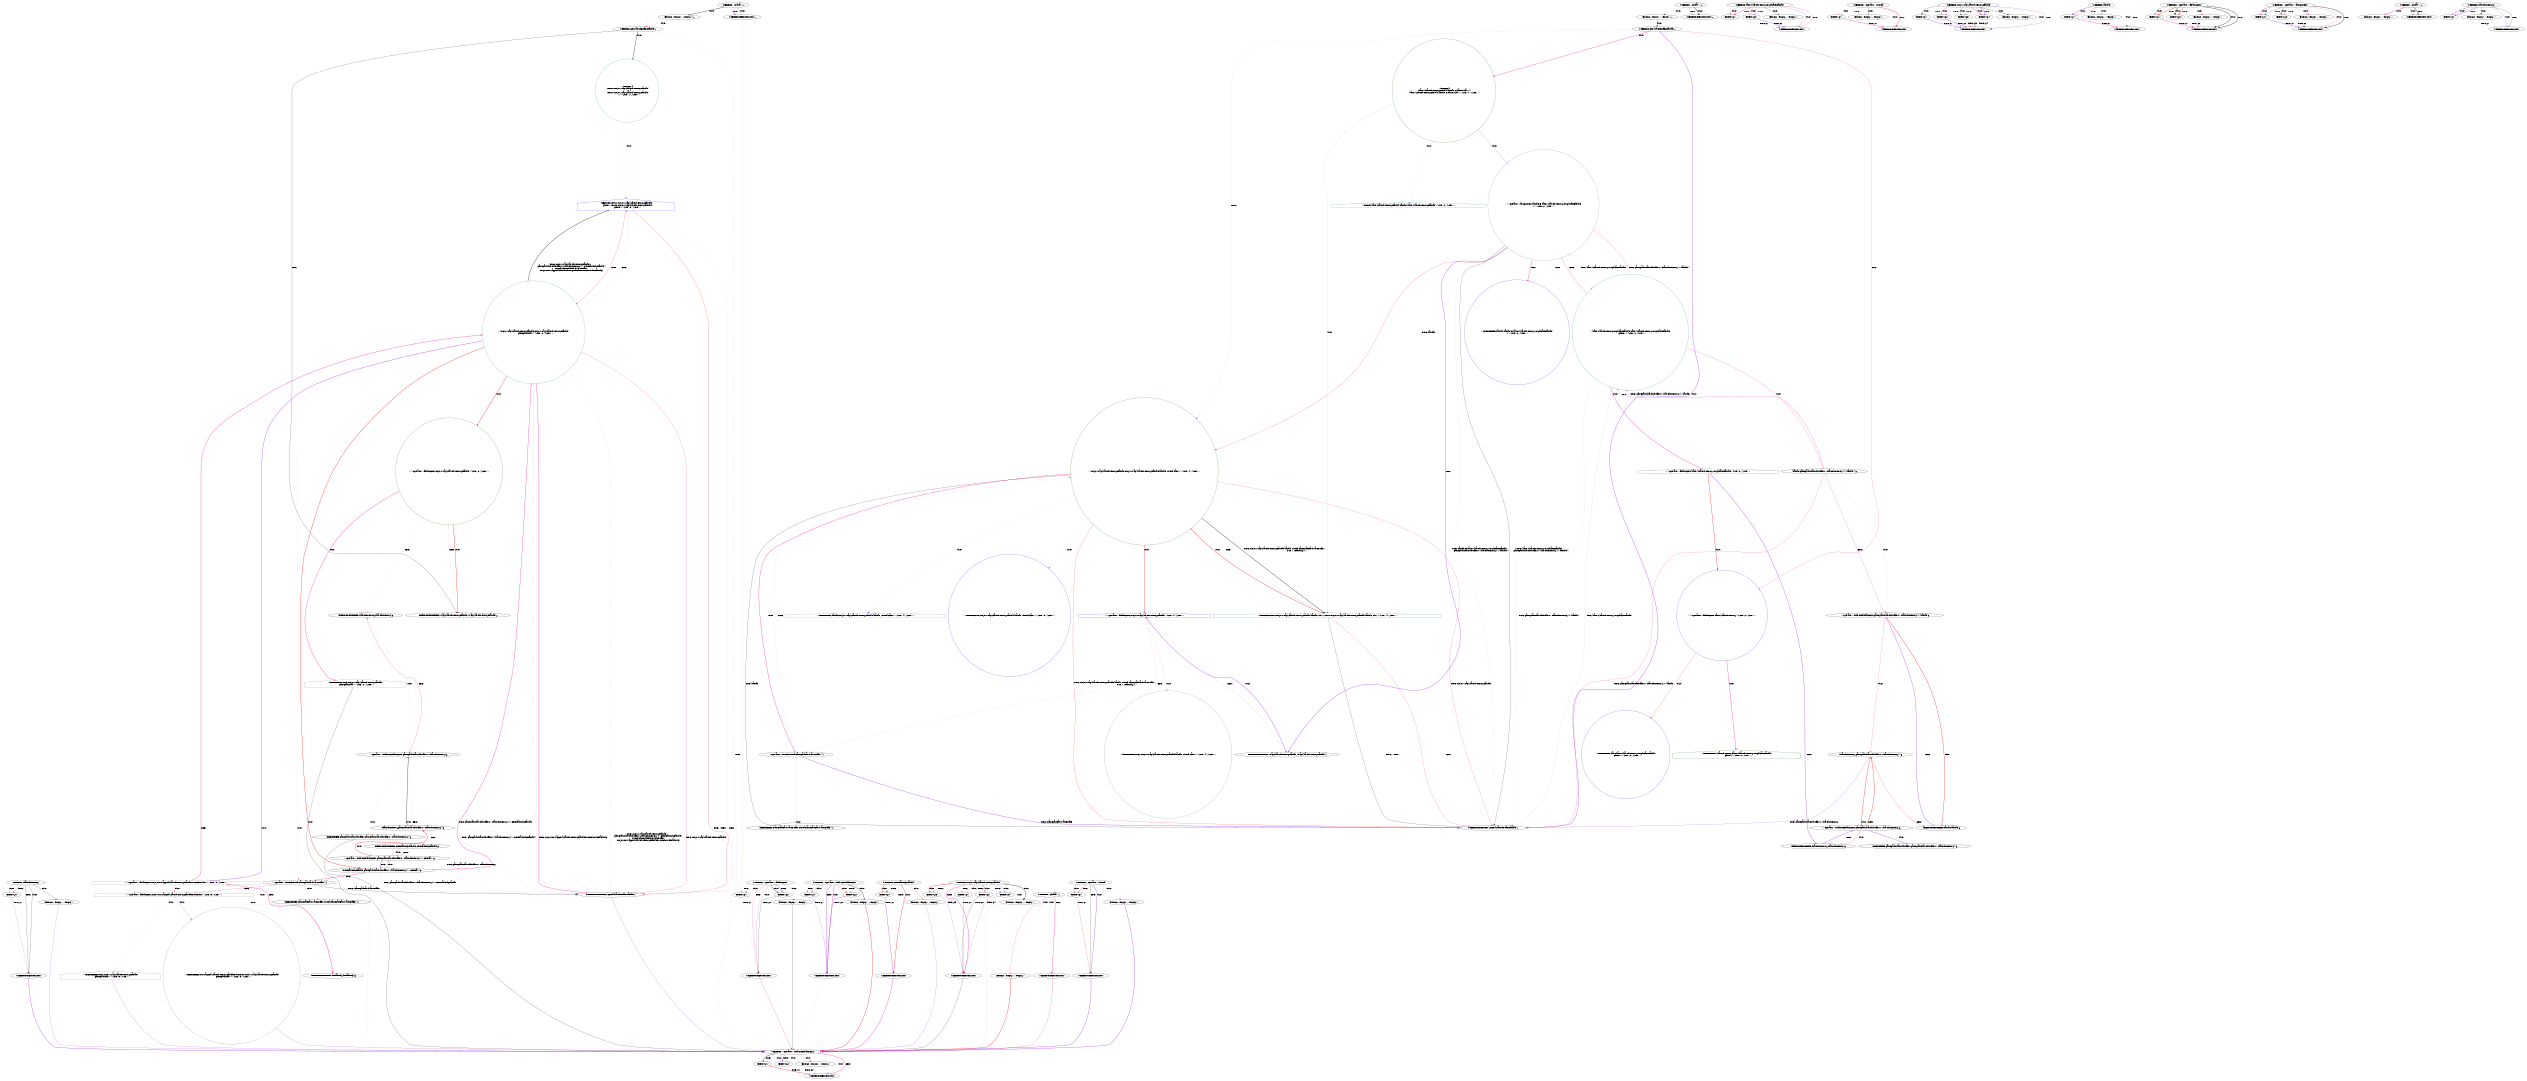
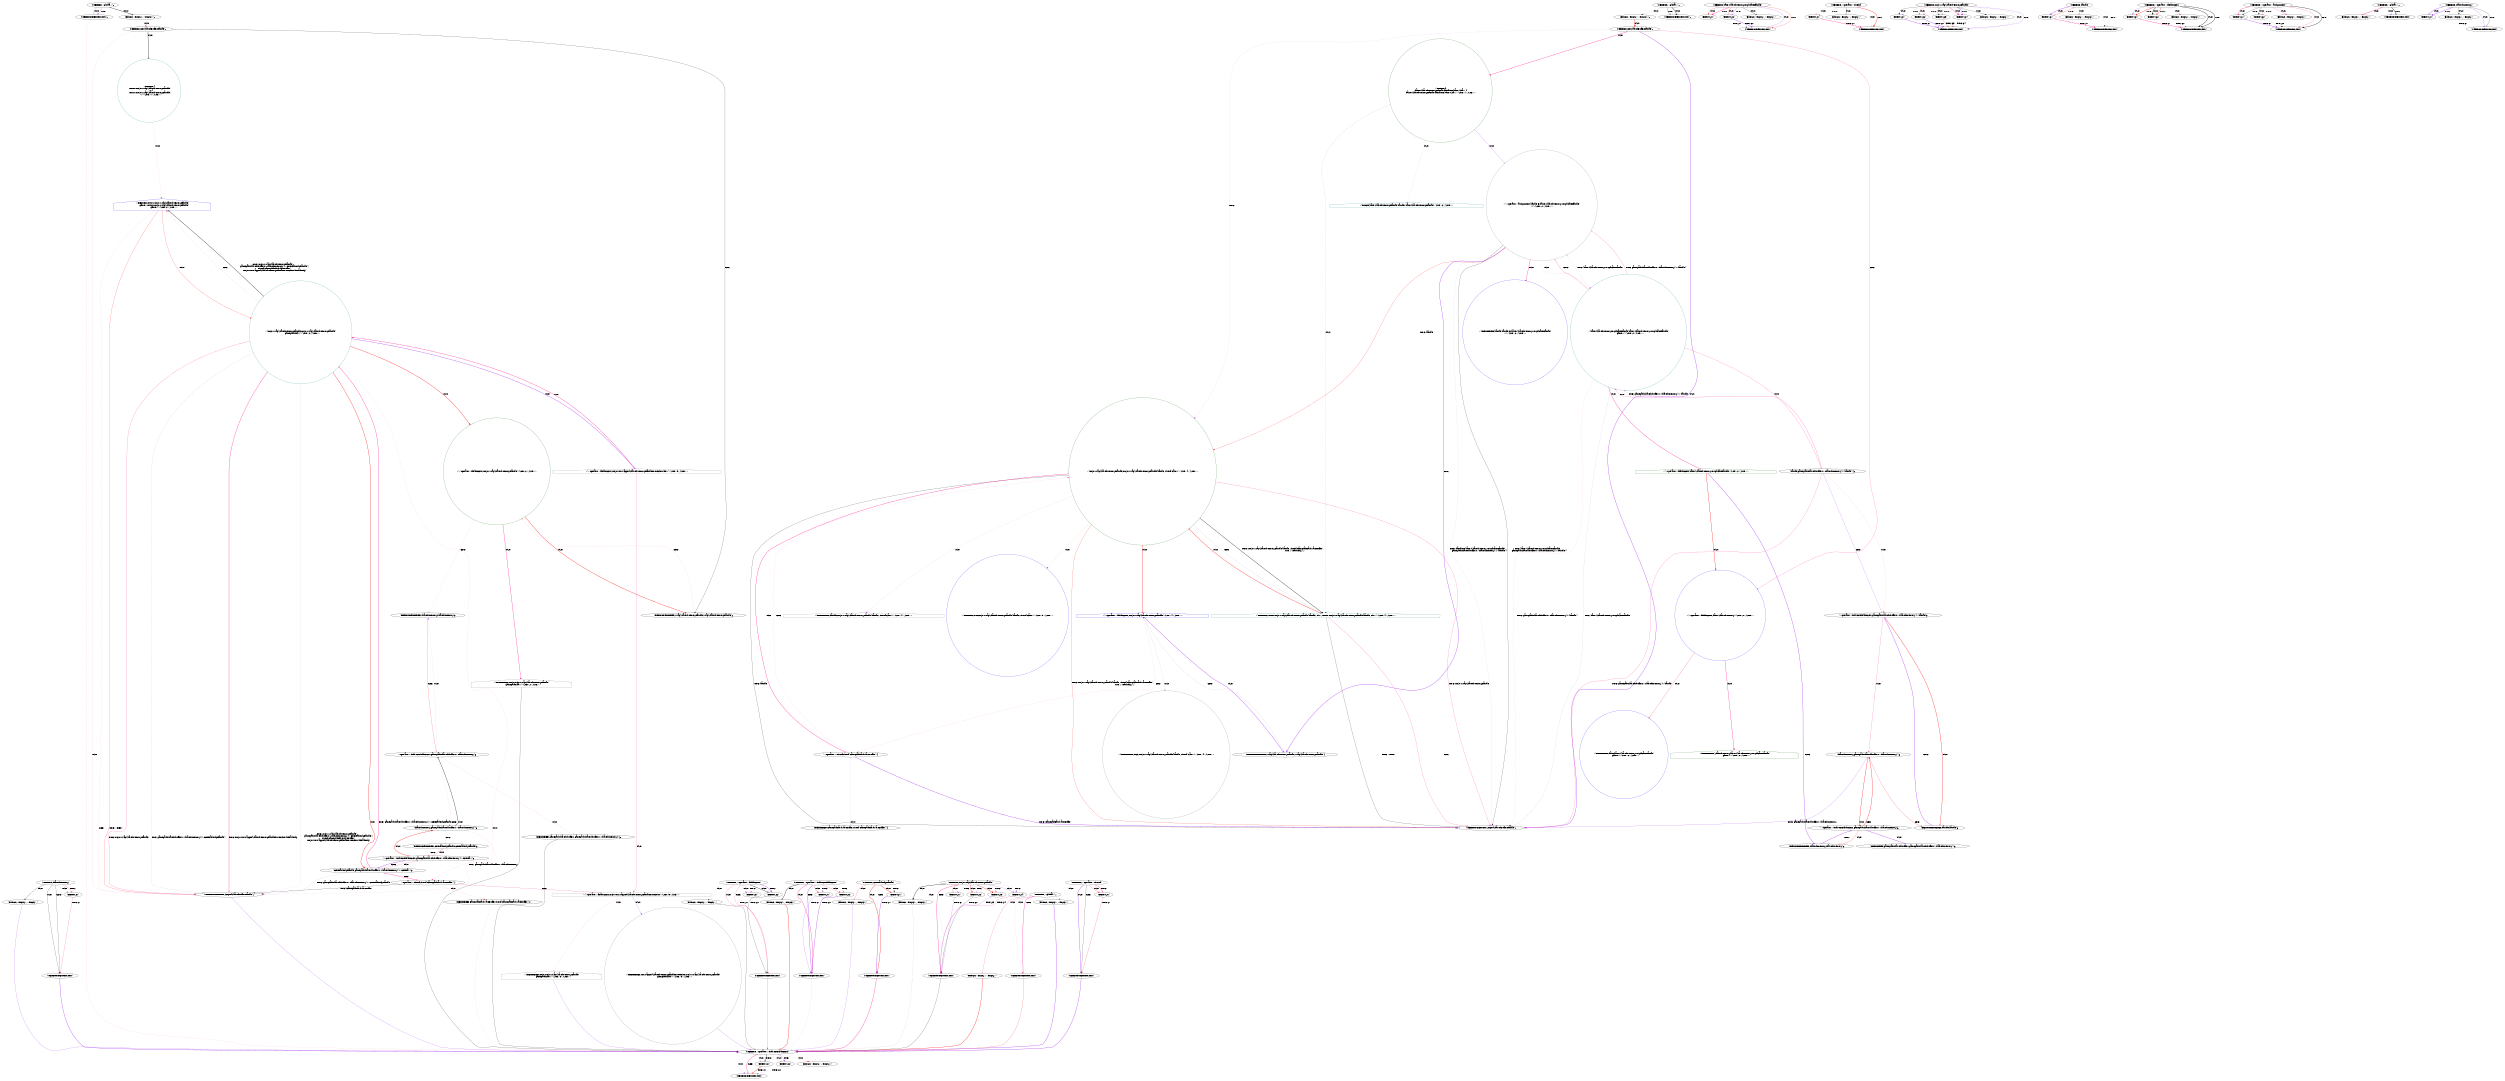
(333, 976) -> none
